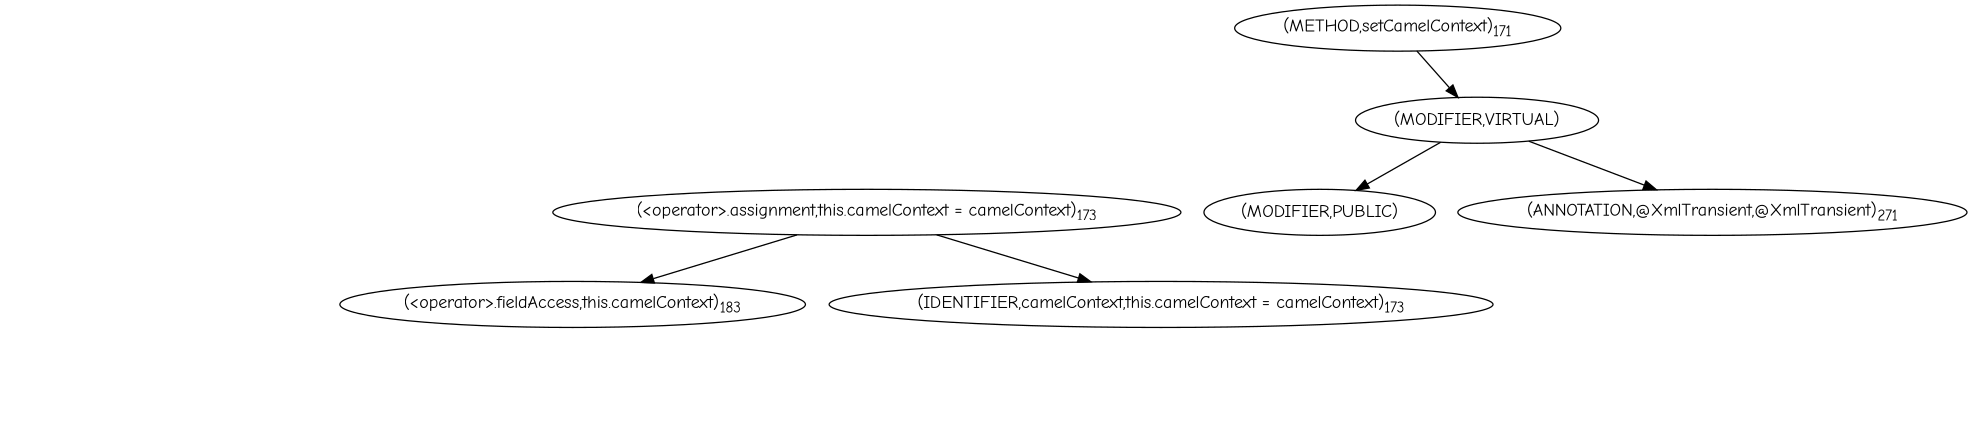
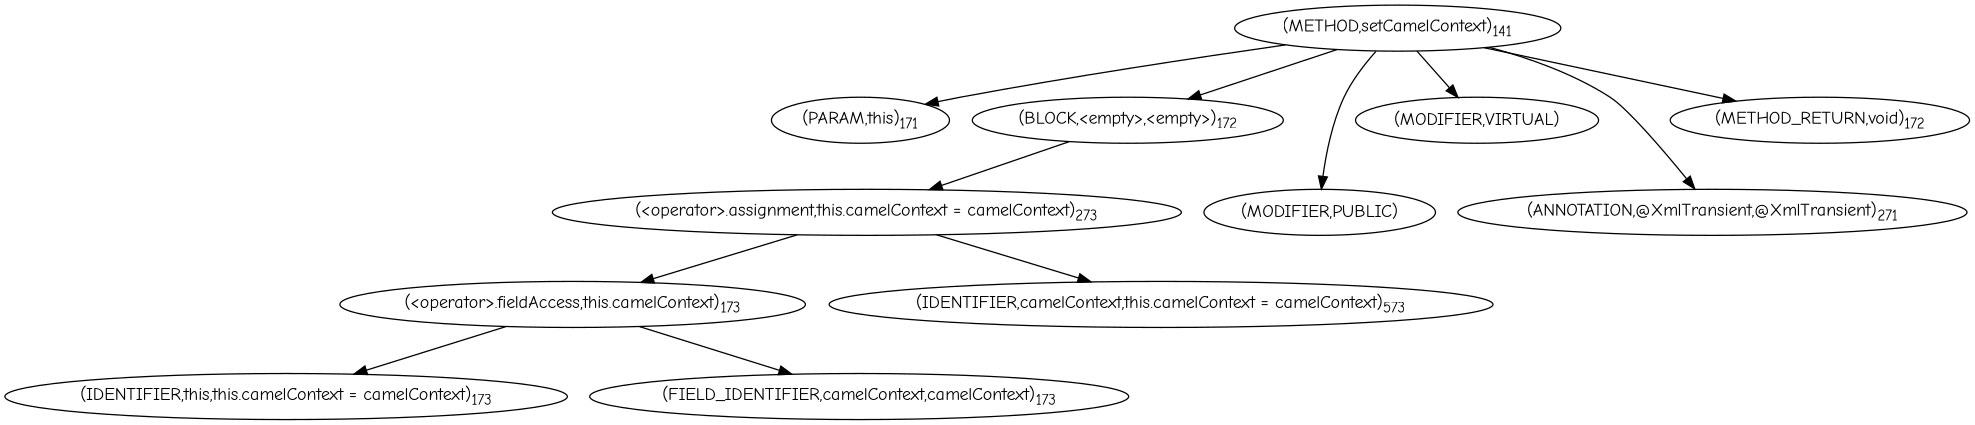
(1503, 26) -> (1503, 26)
none -> (860, 120)
none -> (1128, 120)
none -> (1820, 120)
(1404, 163) -> (1339, 109)
(1586, 163) -> (1602, 92)
(1087, 210) -> (1087, 210)
(731, 303) -> (731, 303)
(1395, 303) -> (1395, 303)
none -> (286, 397)
none -> (859, 397)
